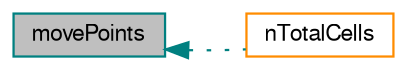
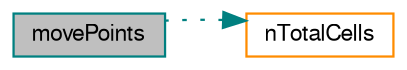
(217, 50) -> (194, 20)
